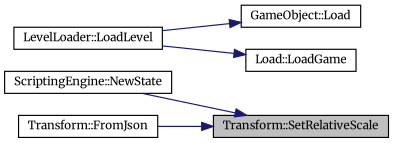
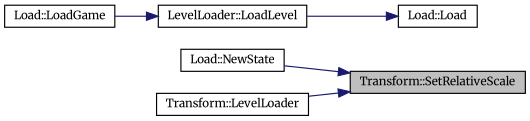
(301, 16) -> (438, 16)
(198, 50) -> (131, 16)
(88, 82) -> (233, 60)
(88, 126) -> (233, 104)
